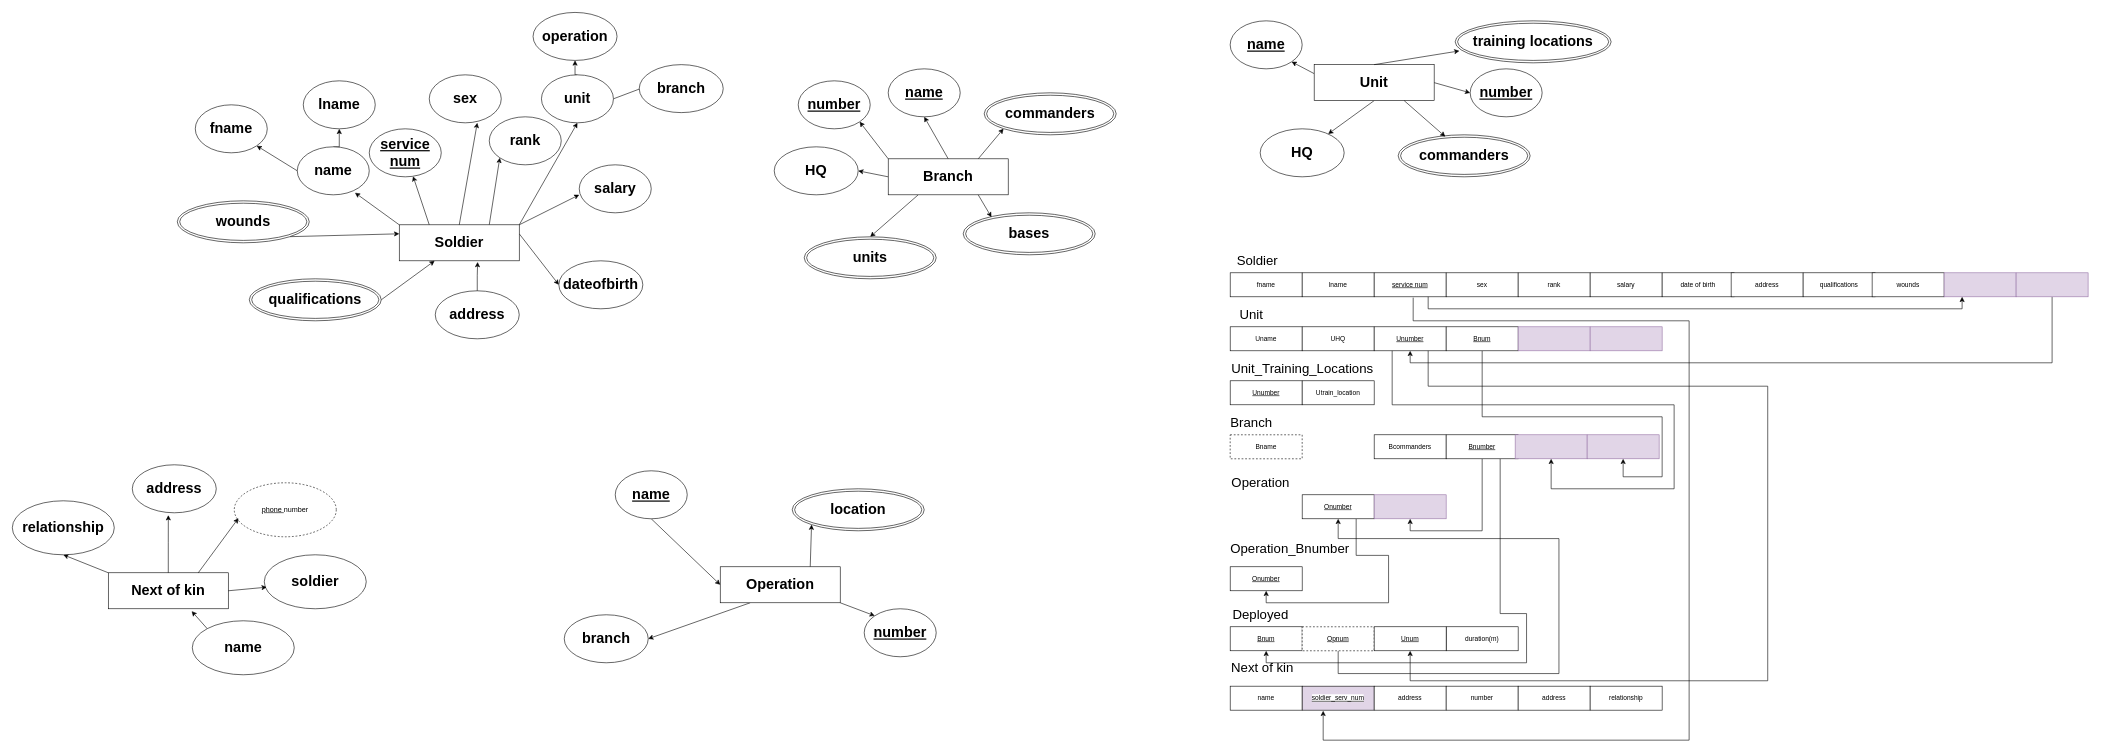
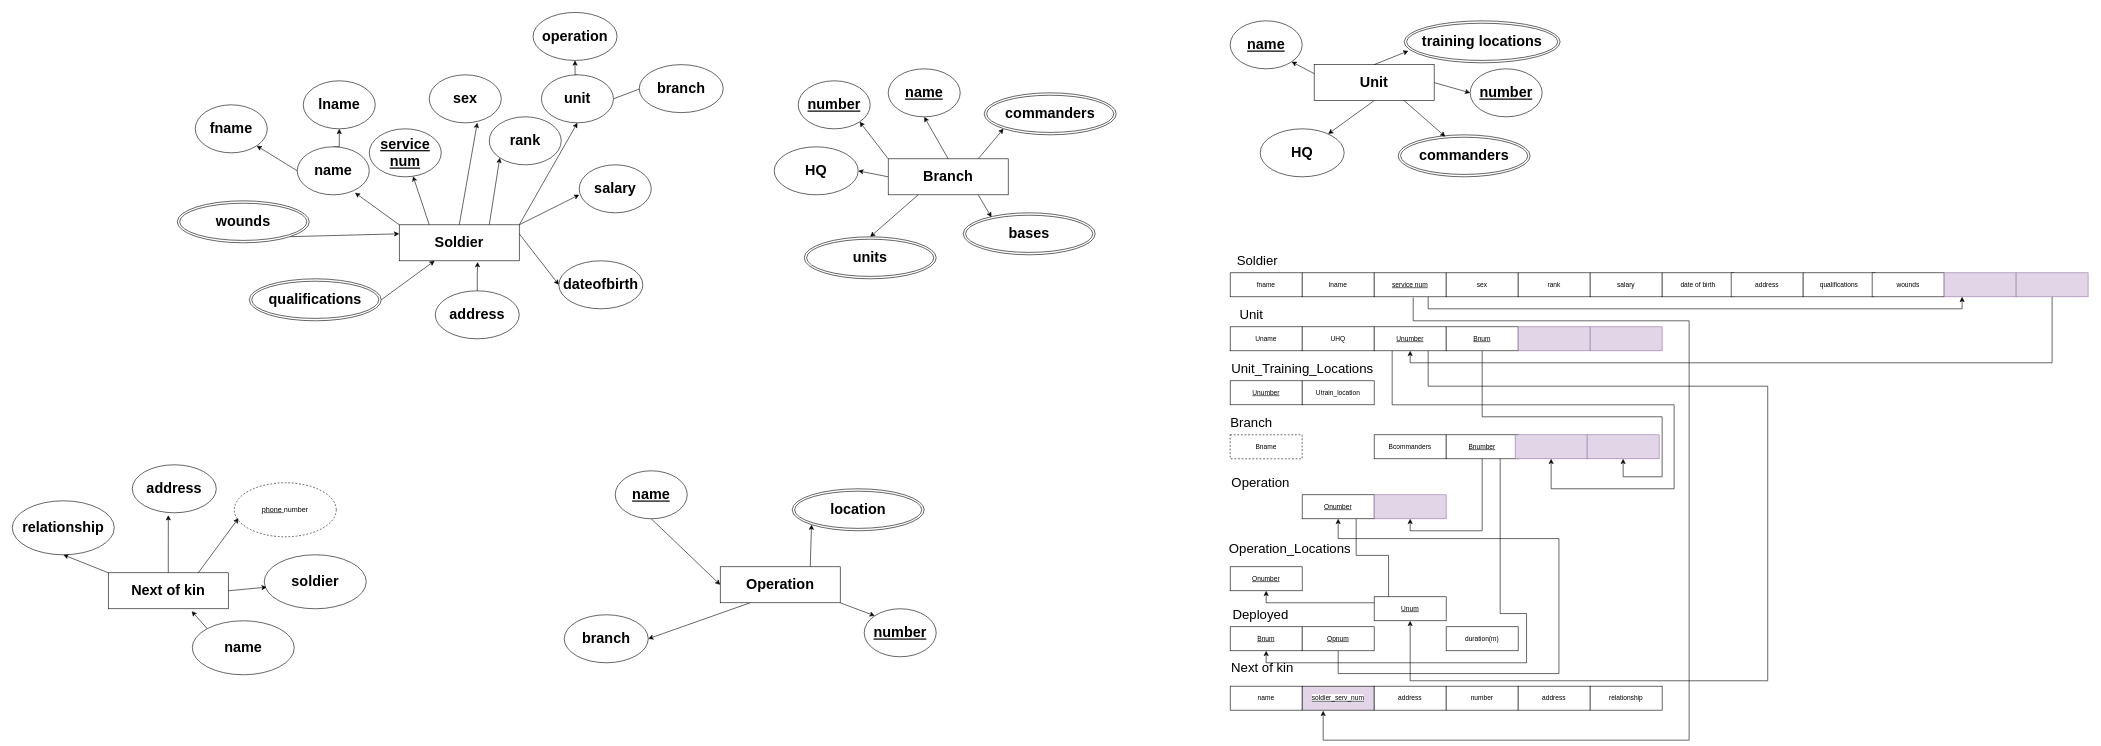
(1533, 42) -> (1482, 42)
(1252, 549) -> (1252, 549)
(1338, 639) -> (1338, 639)
(1410, 639) -> (1410, 609)
